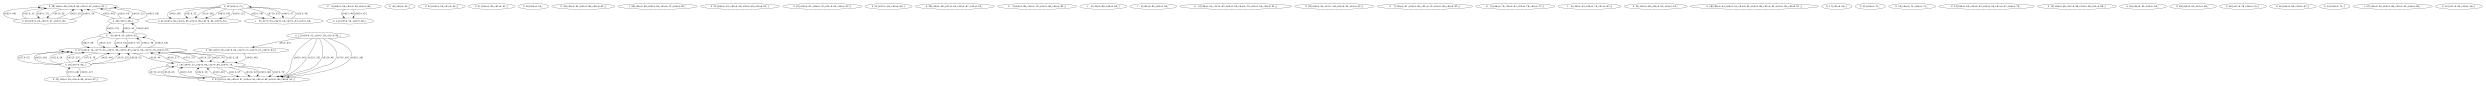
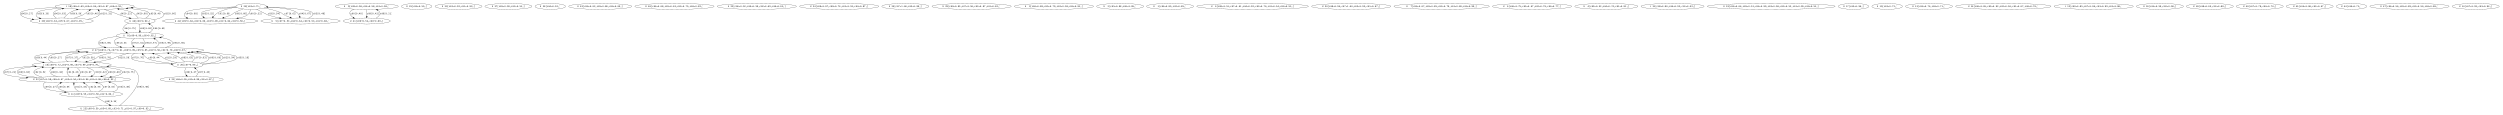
none -> (380, 15)
none -> (51, 90)
